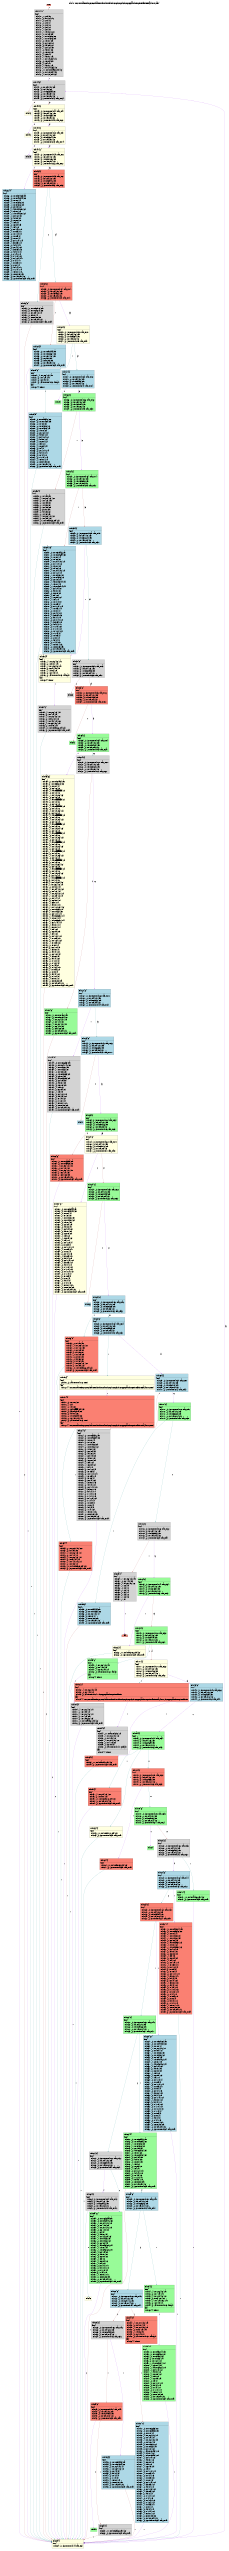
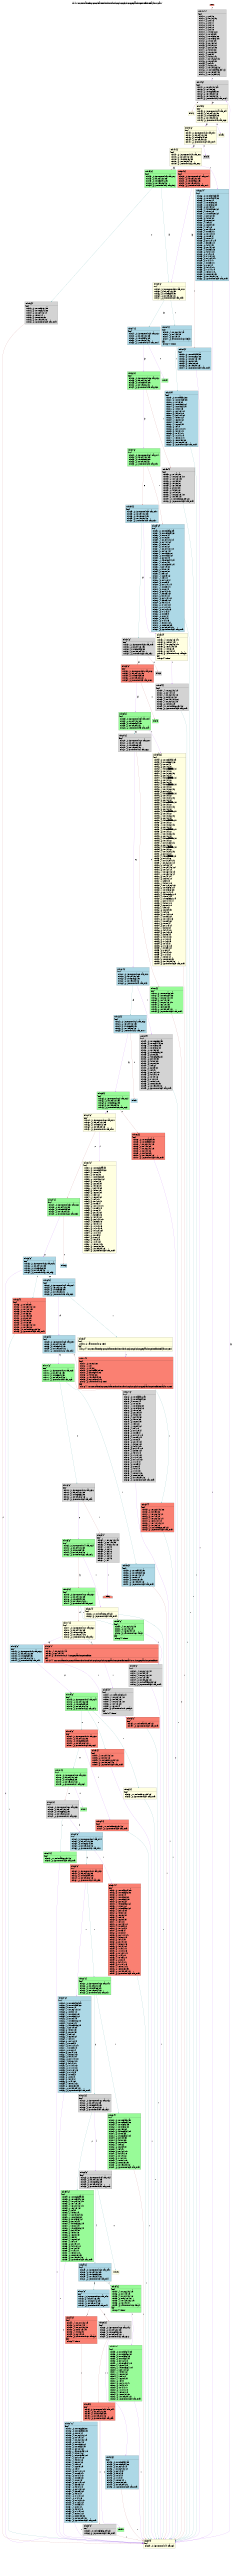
(49, 179) -> (160, 179)
(52, 235) -> (165, 235)
(125, 1636) -> (108, 1597)
(55, 1917) -> (5, 1968)
(141, 2190) -> (95, 2226)
